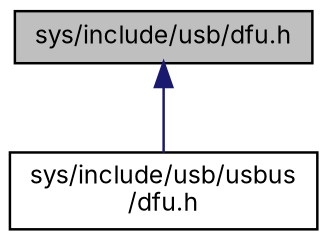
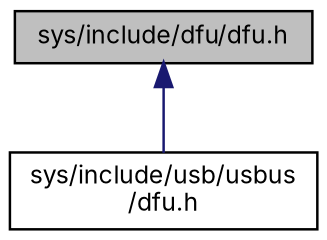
(164, 37) -> (164, 37)
